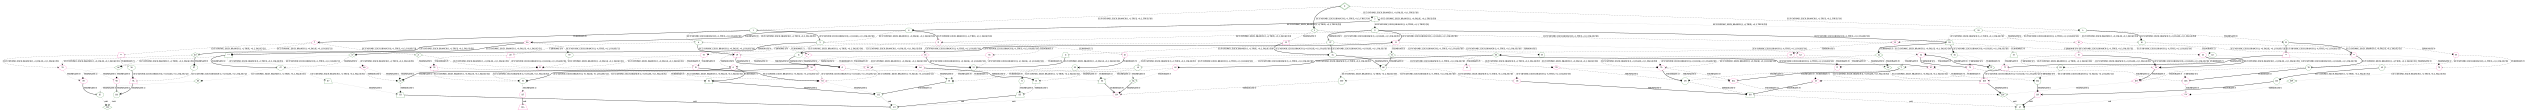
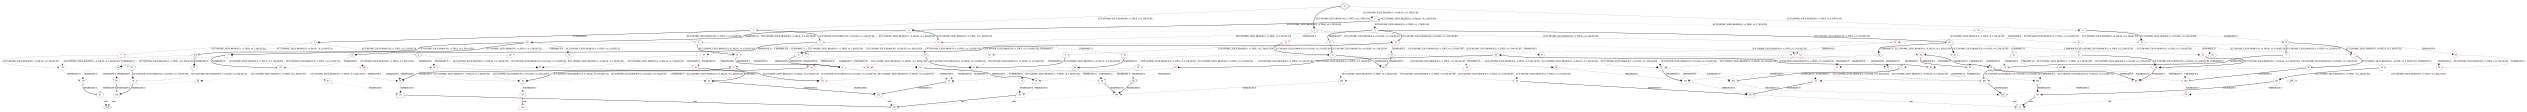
none -> (2042, 72)
